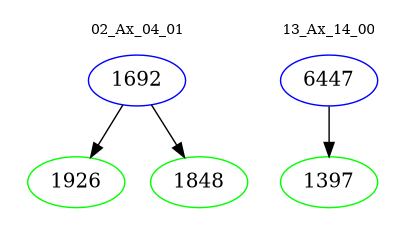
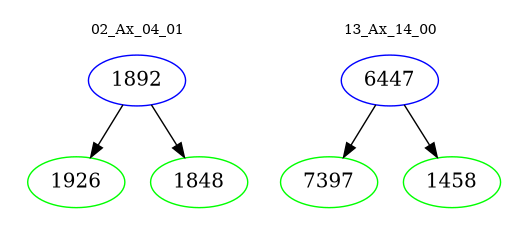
(137, 81) -> (137, 81)
(329, 182) -> (329, 182)
none -> (452, 182)
